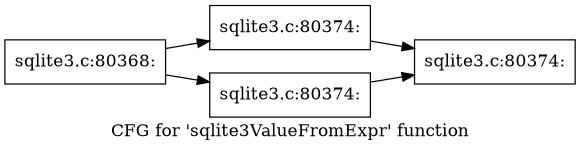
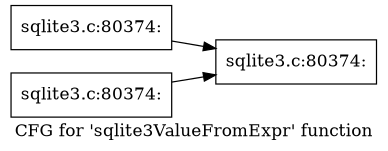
(85, 62) -> none
